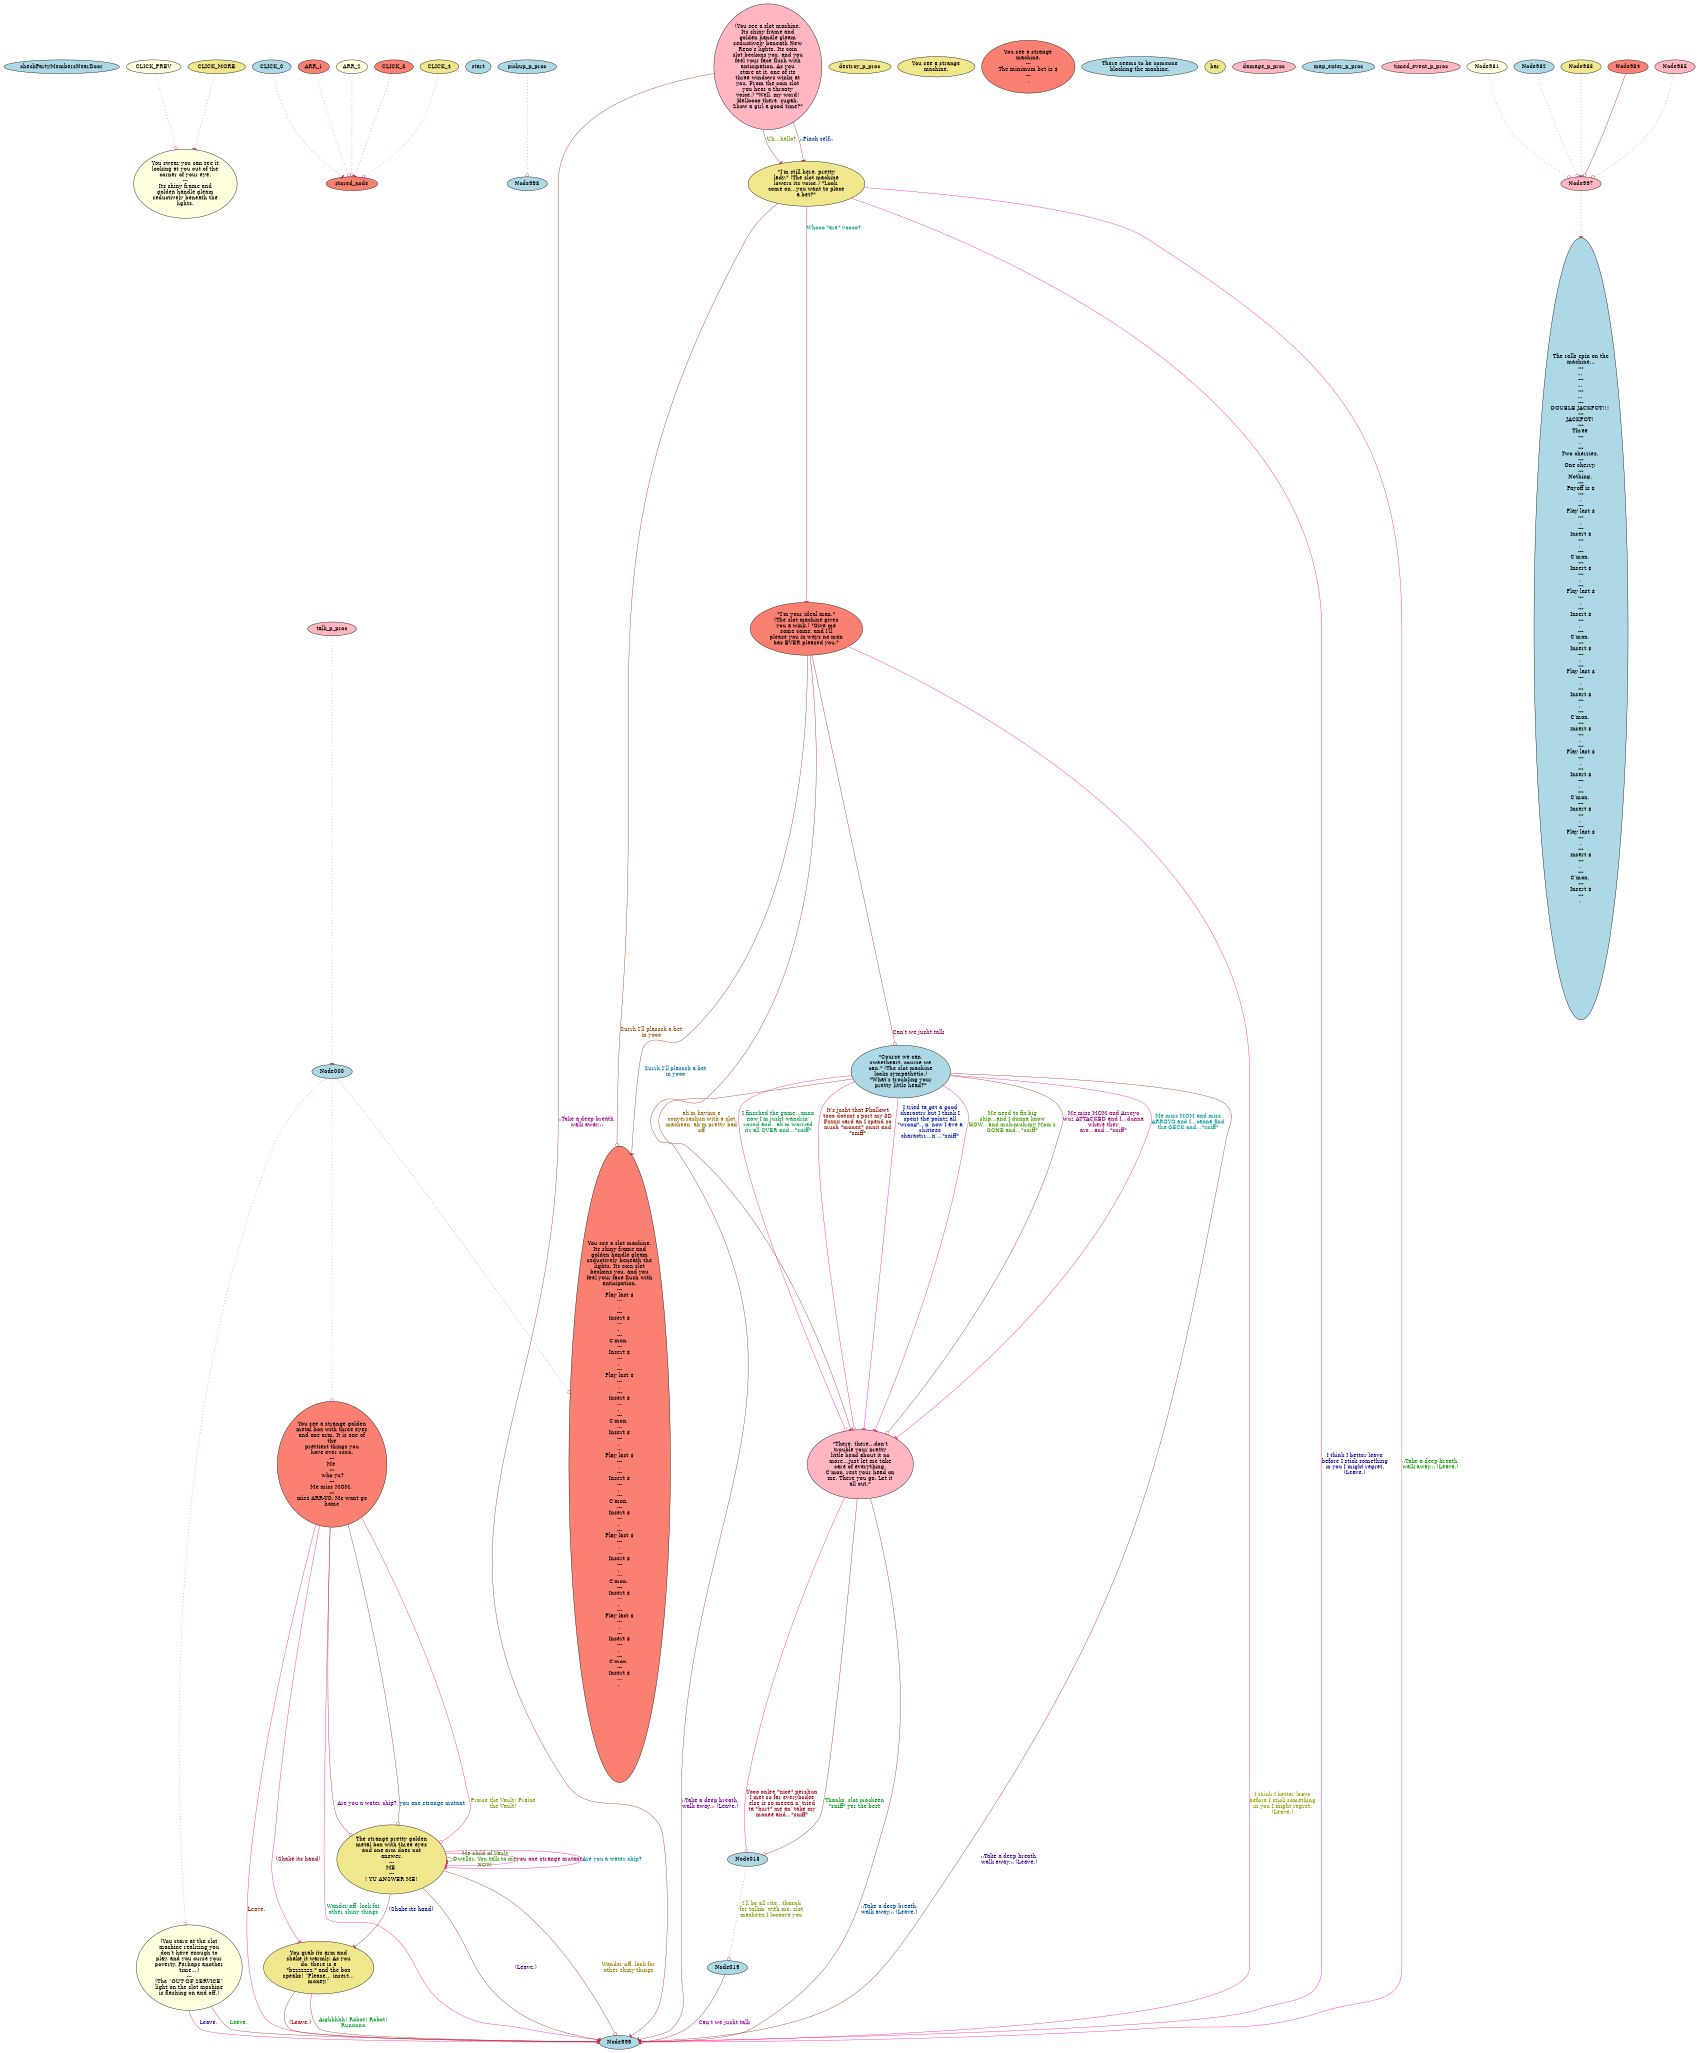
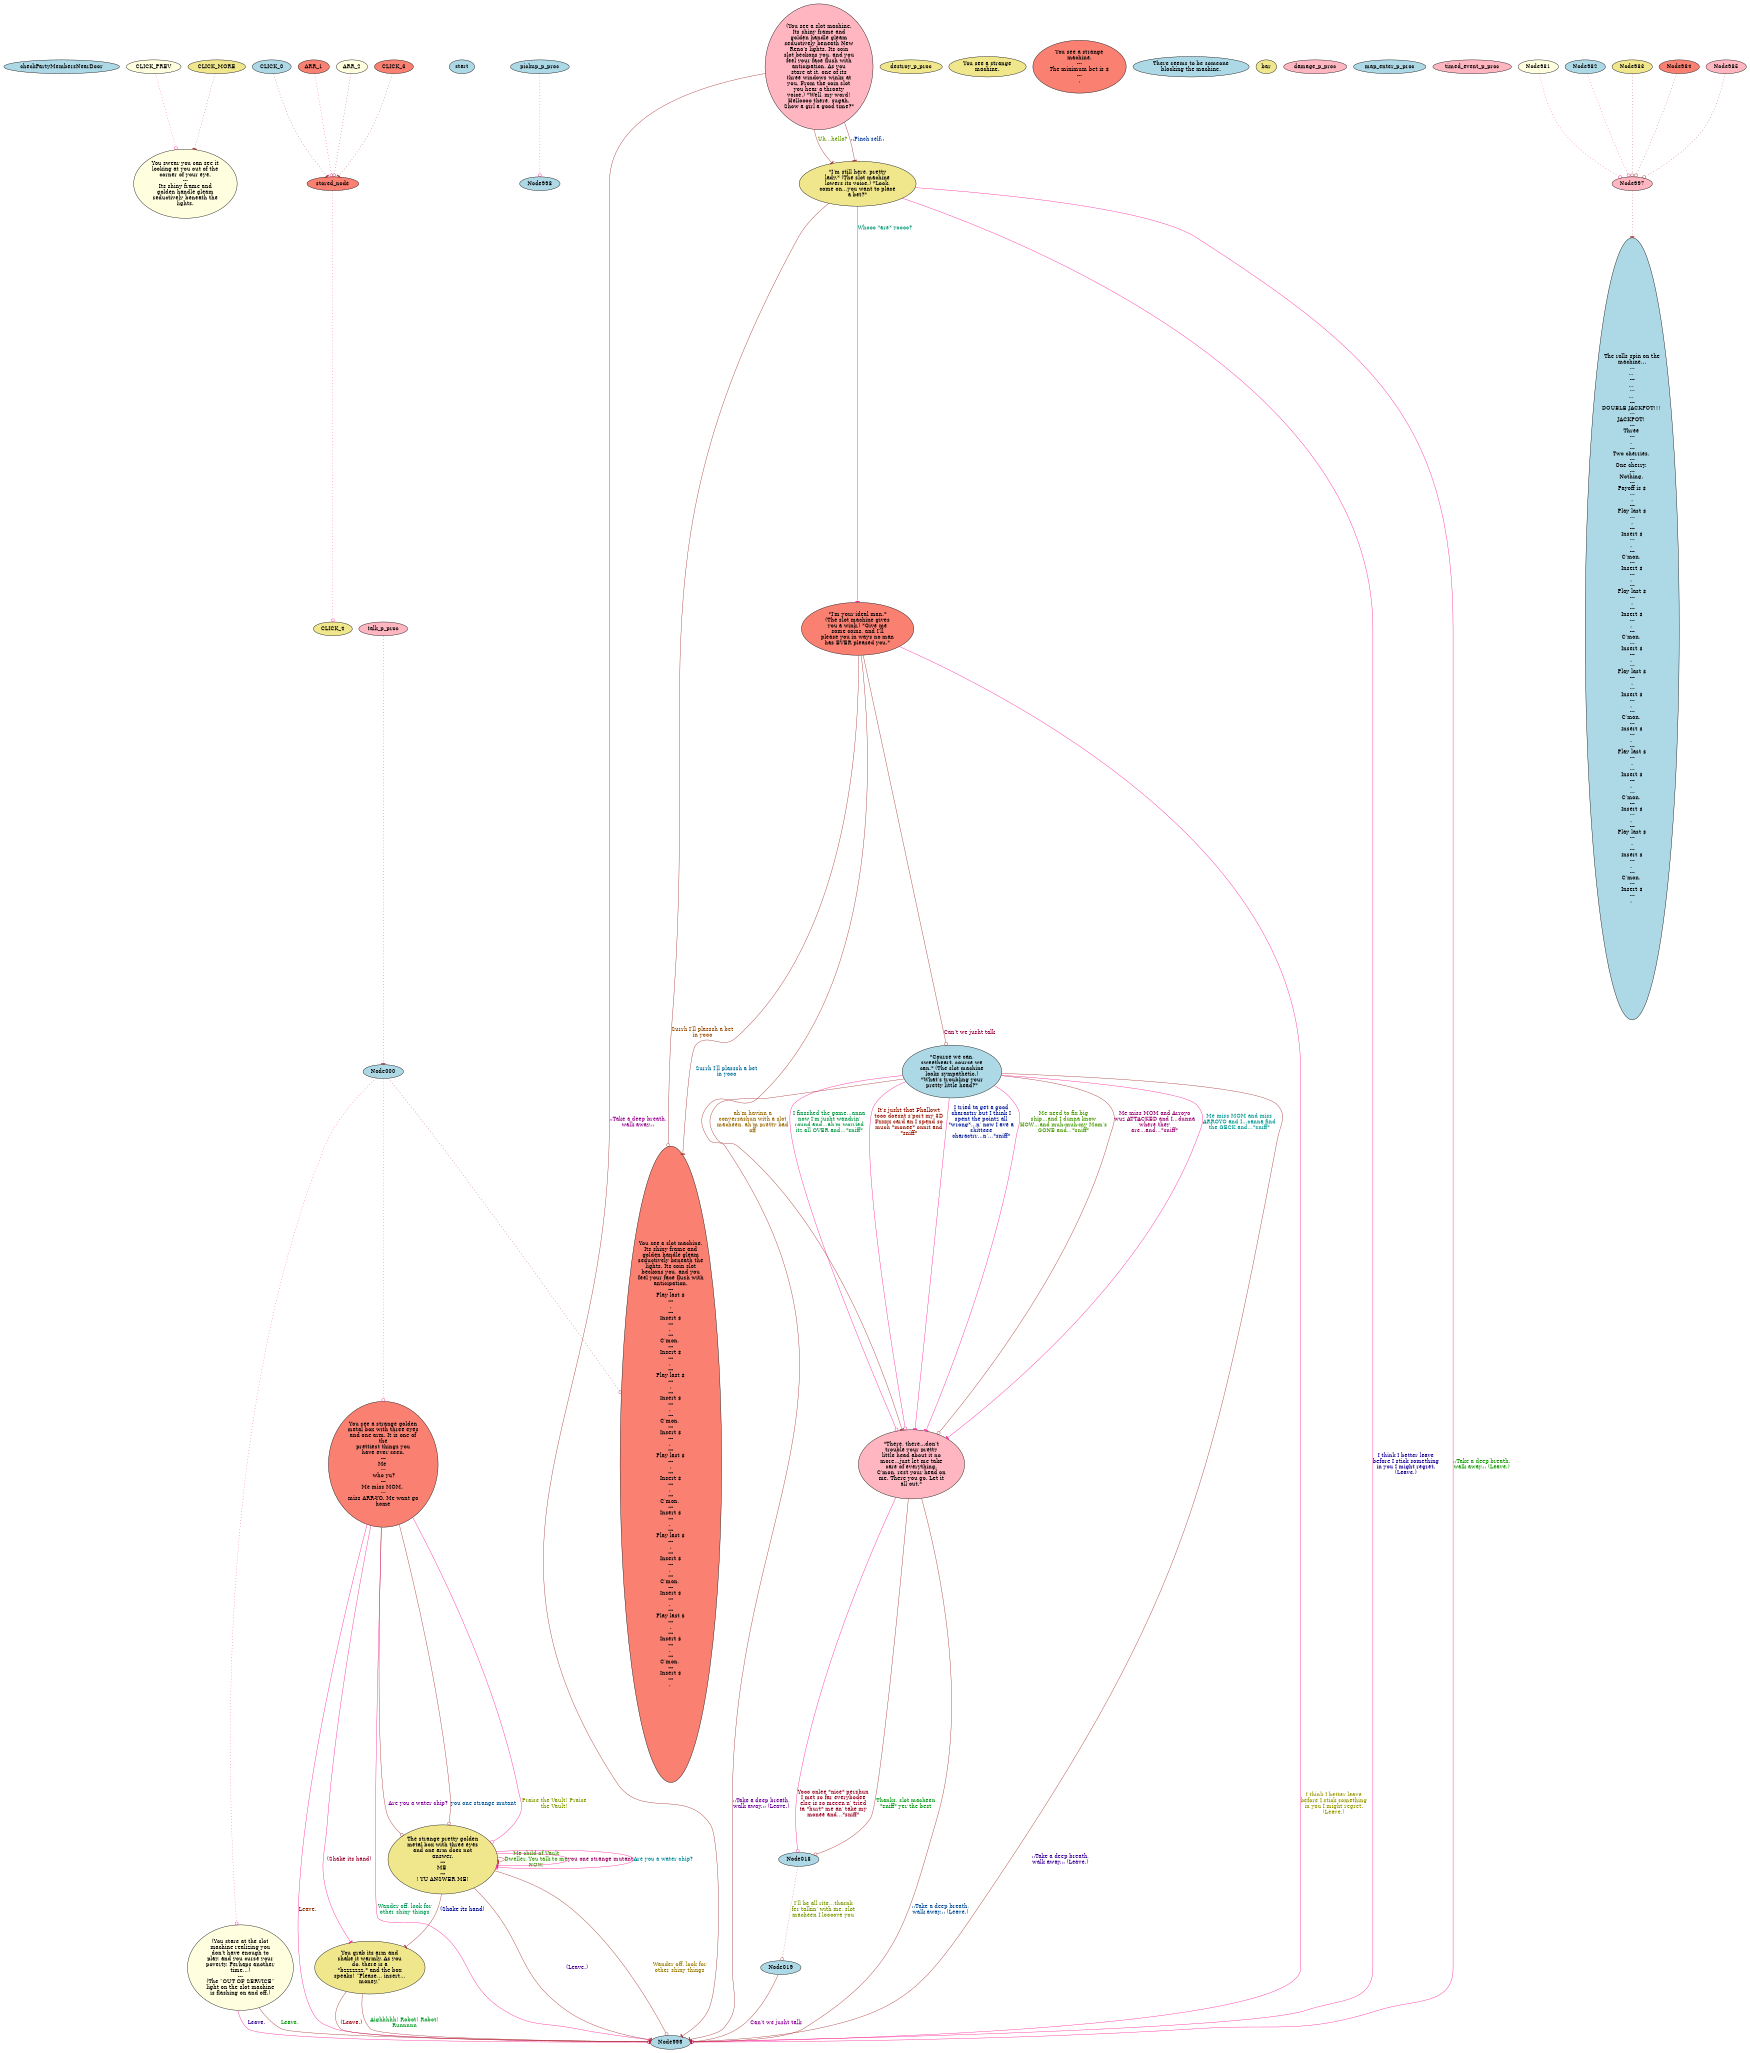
(1581, 124) -> (1632, 124)
(1607, 124) -> (1658, 124)
(414, 133) -> (333, 405)
